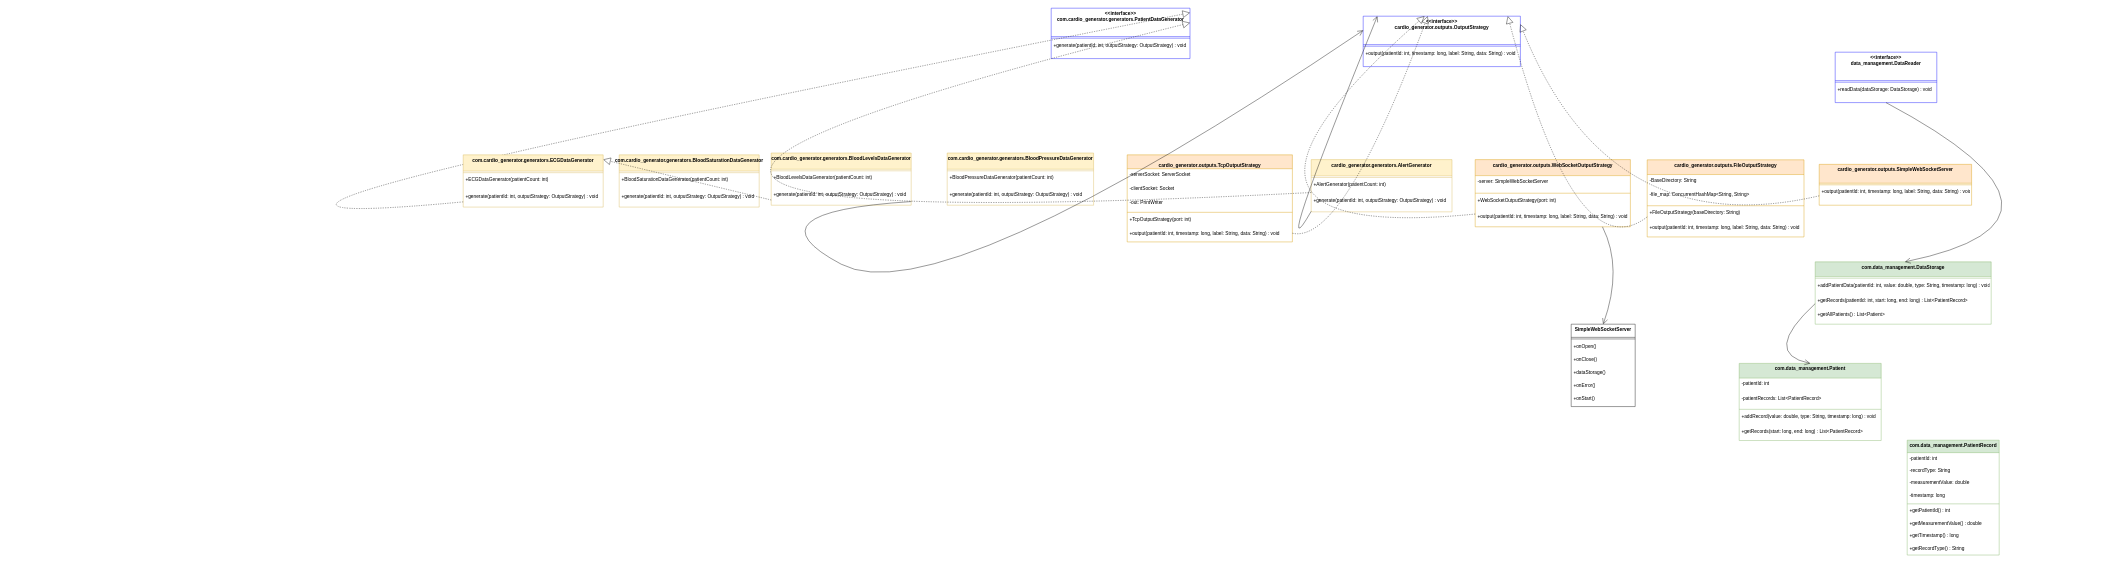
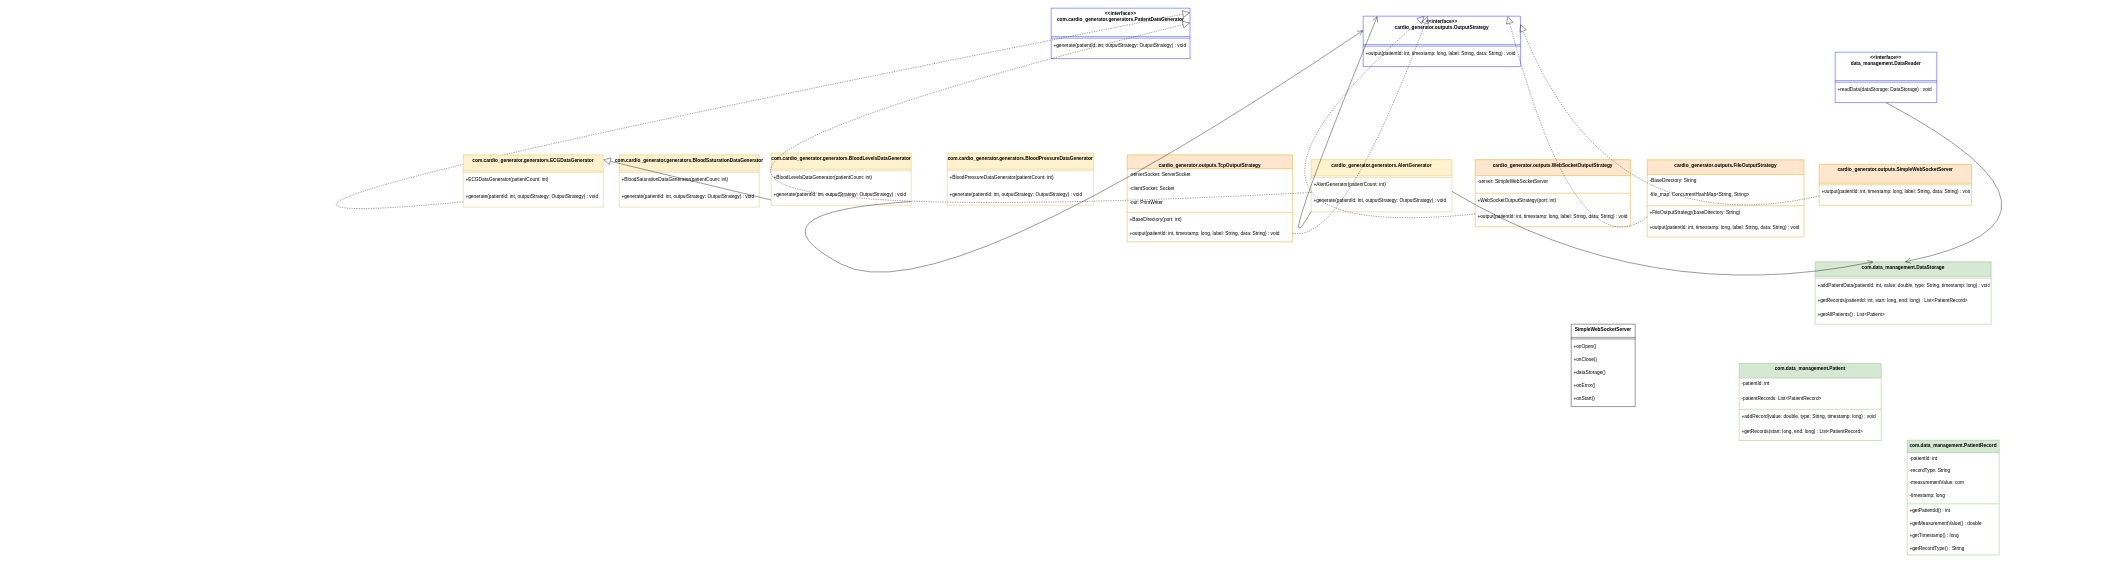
(715, 187) -> (715, 187)
(1166, 219) -> (1160, 219)
none -> (1695, 273)
(1613, 275) -> none
(1789, 336) -> none
(1940, 483) -> (1937, 483)
